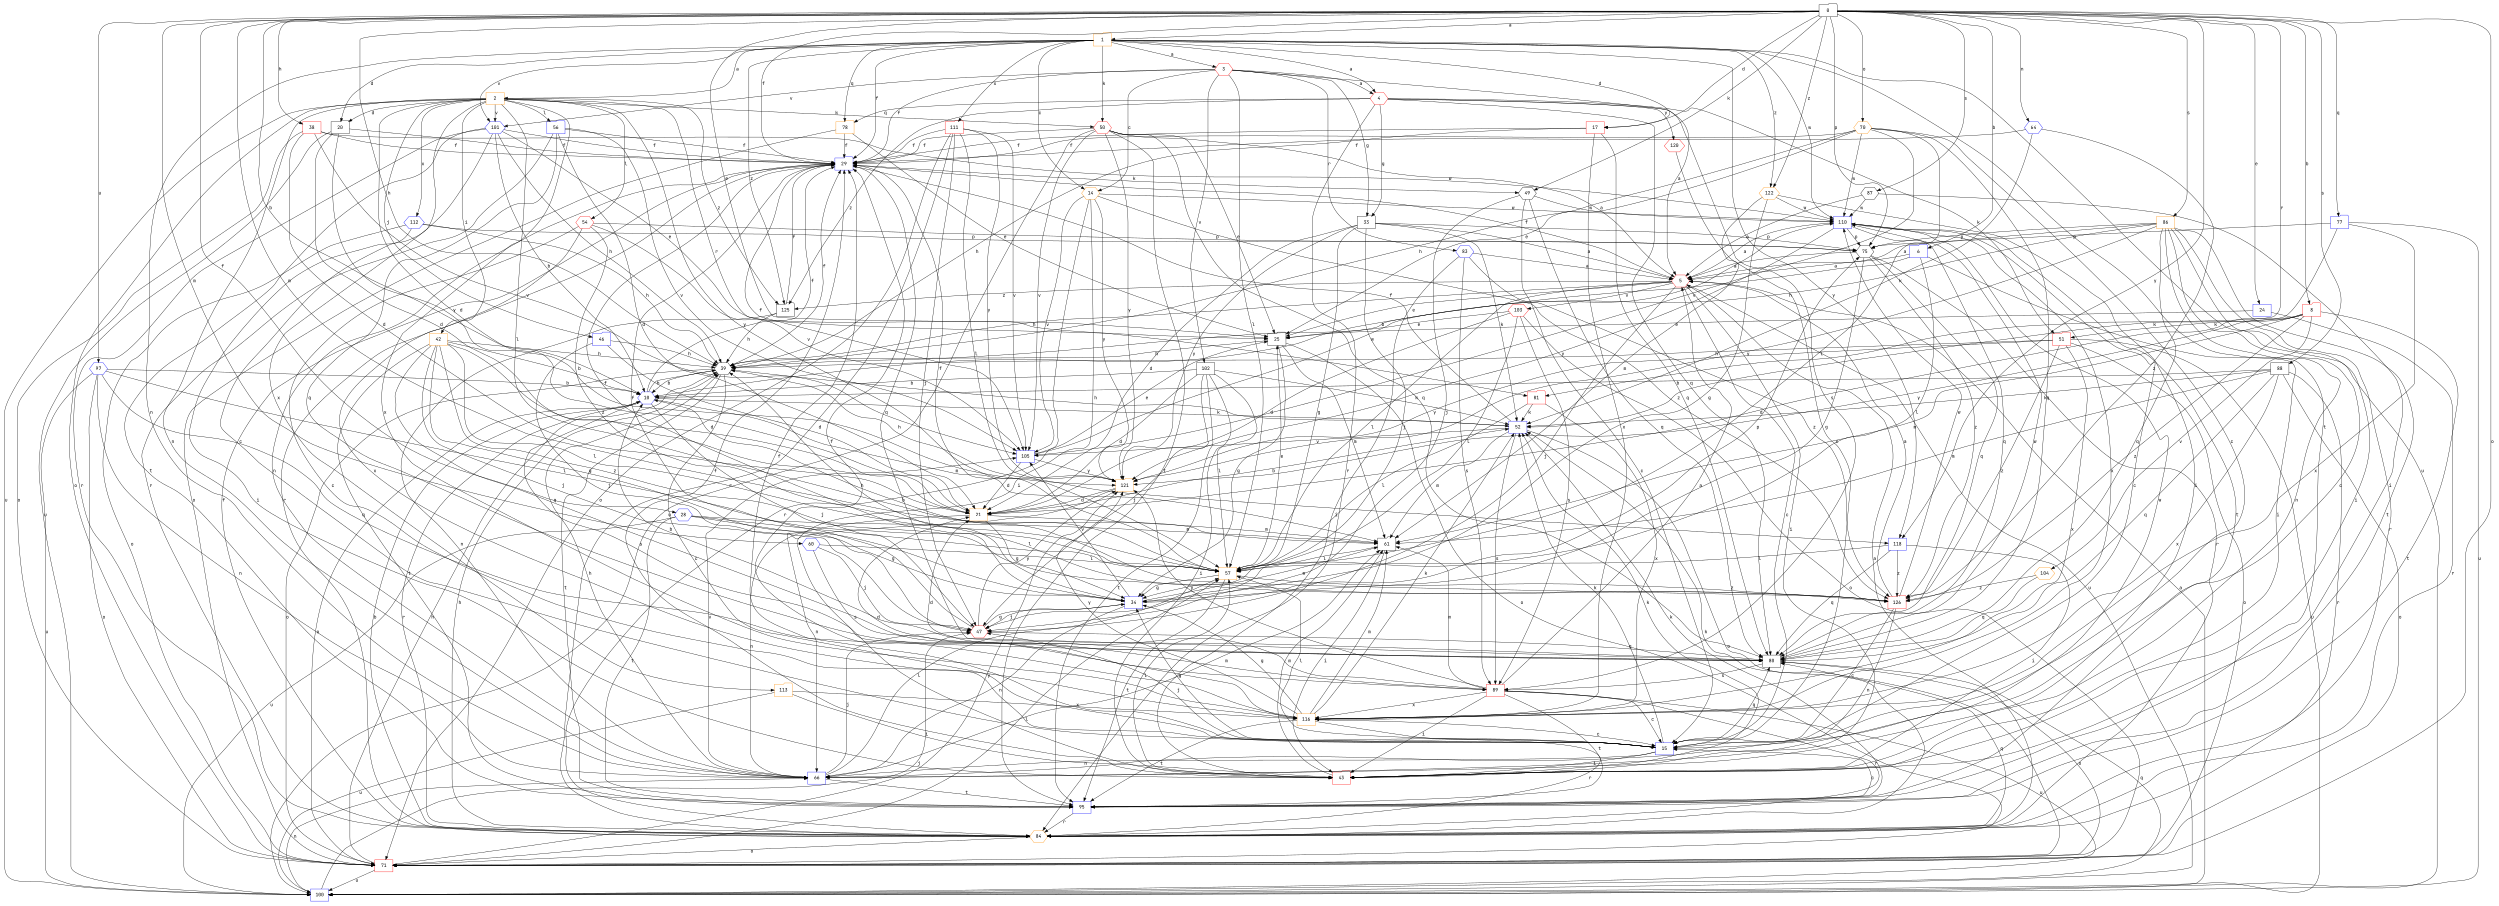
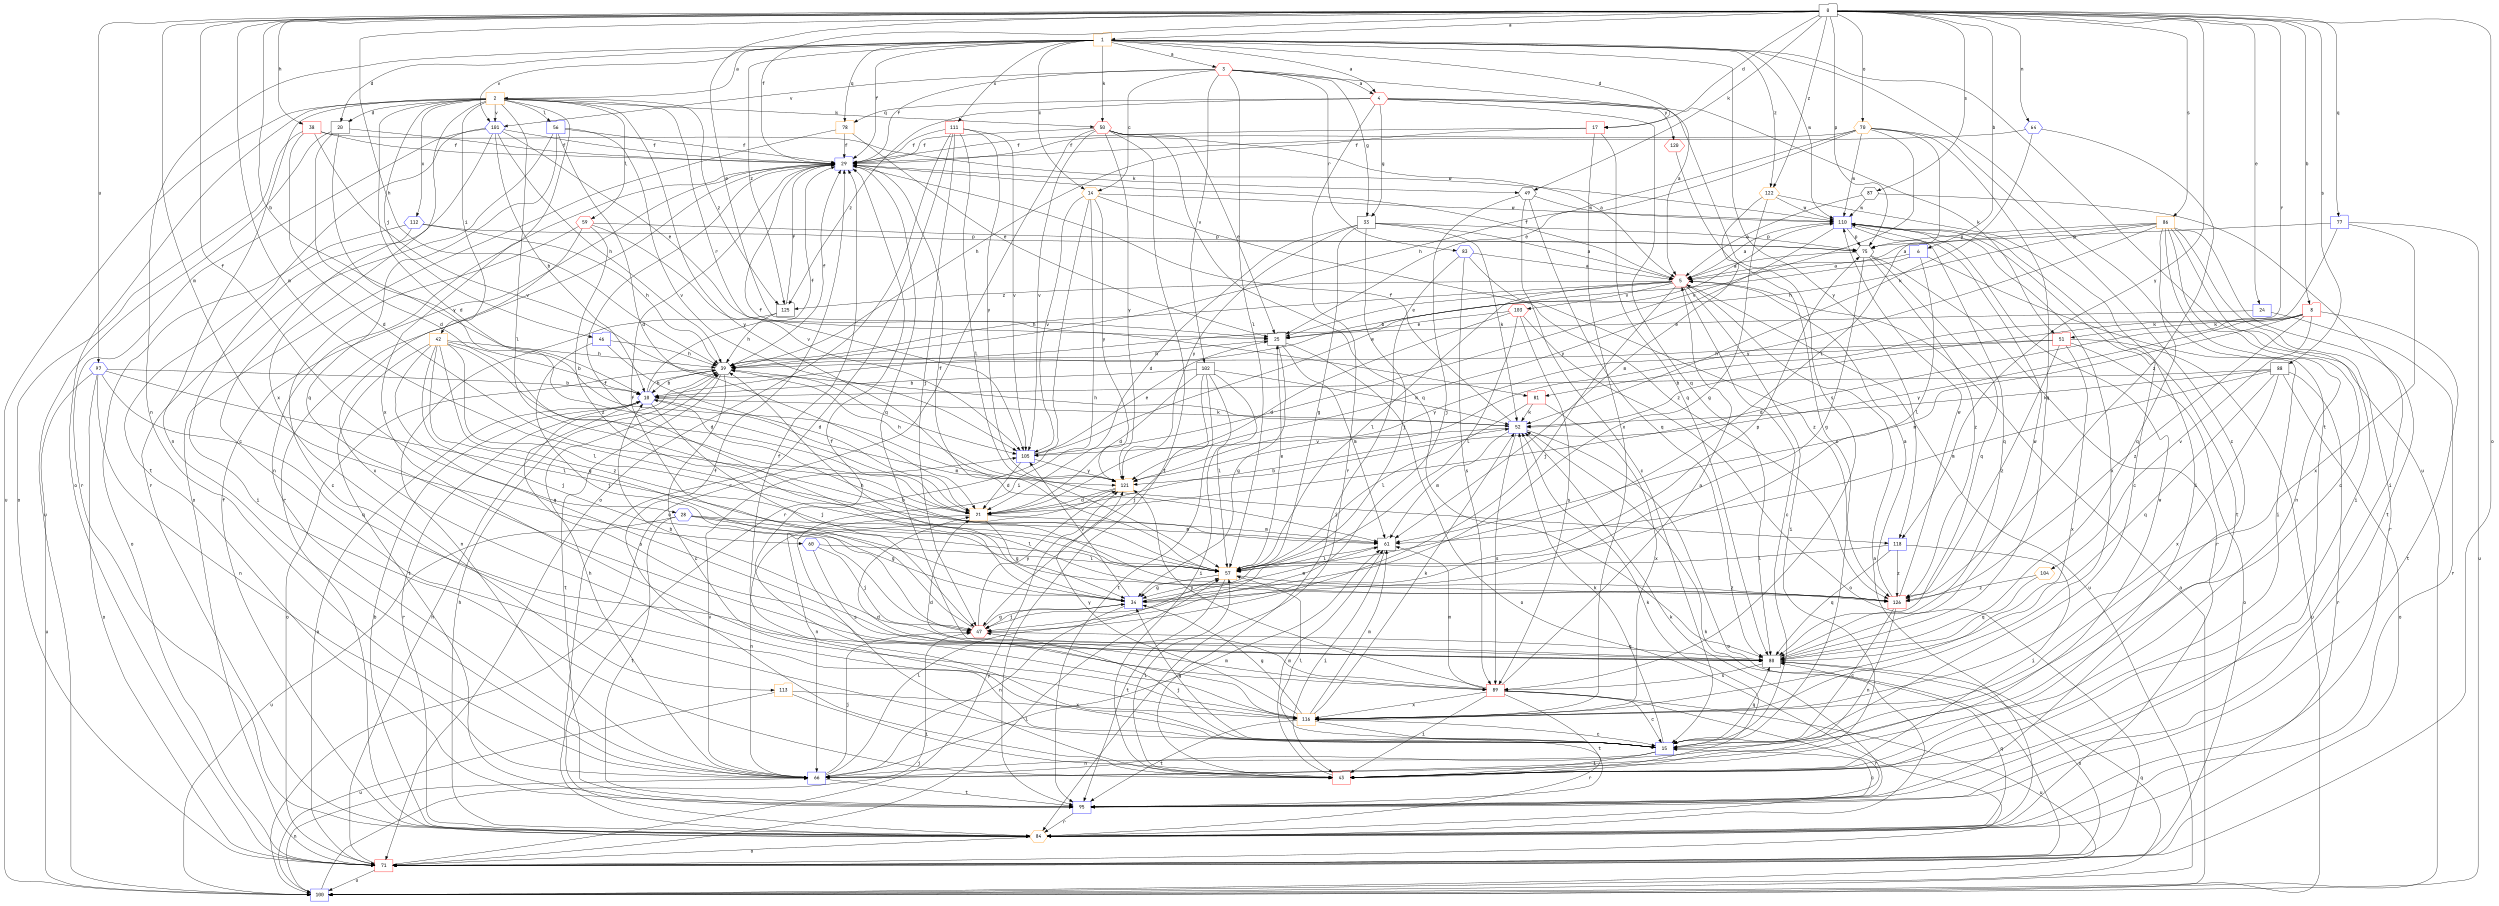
(585, 223) -> (585, 223)
